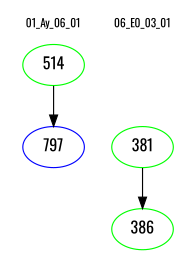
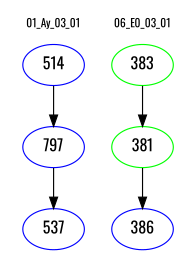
(54, 25) -> (54, 25)
(54, 65) -> (54, 65)
none -> (143, 65)
none -> (54, 229)
(143, 229) -> (143, 229)
